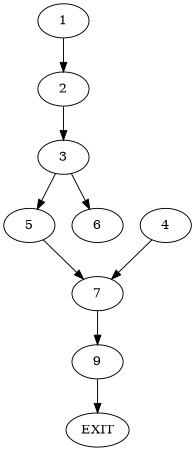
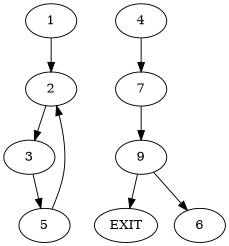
(78, 187) -> (167, 188)
(60, 256) -> (65, 163)
